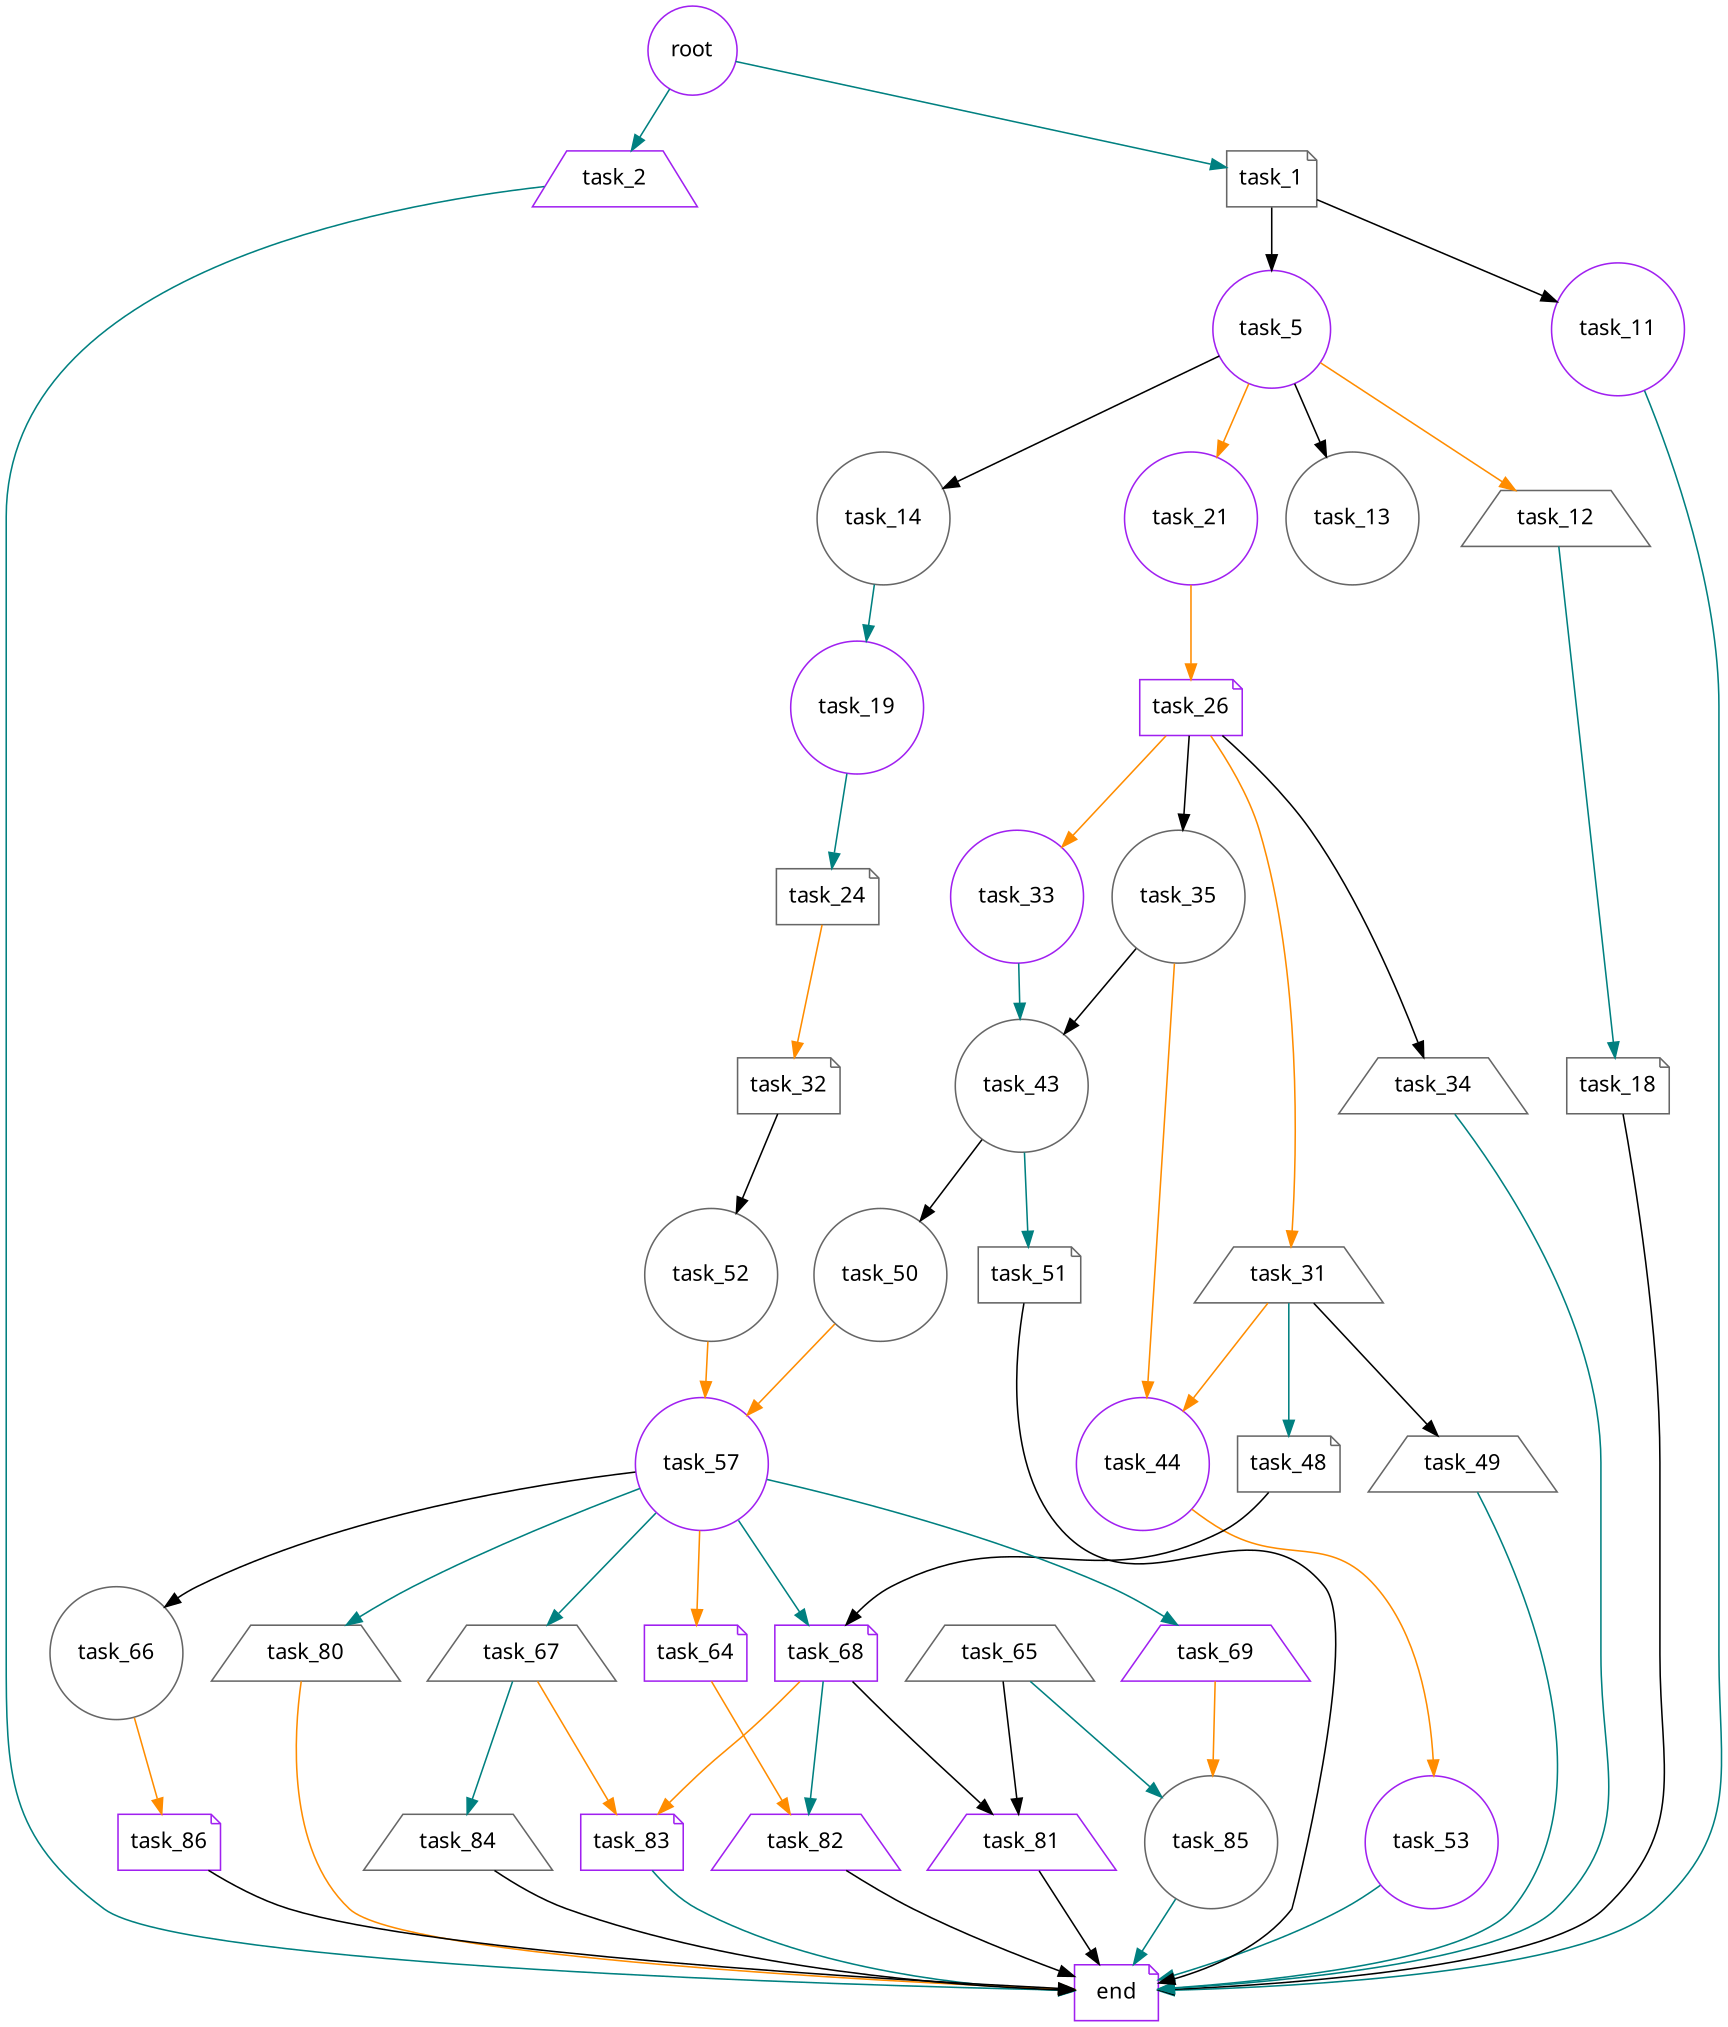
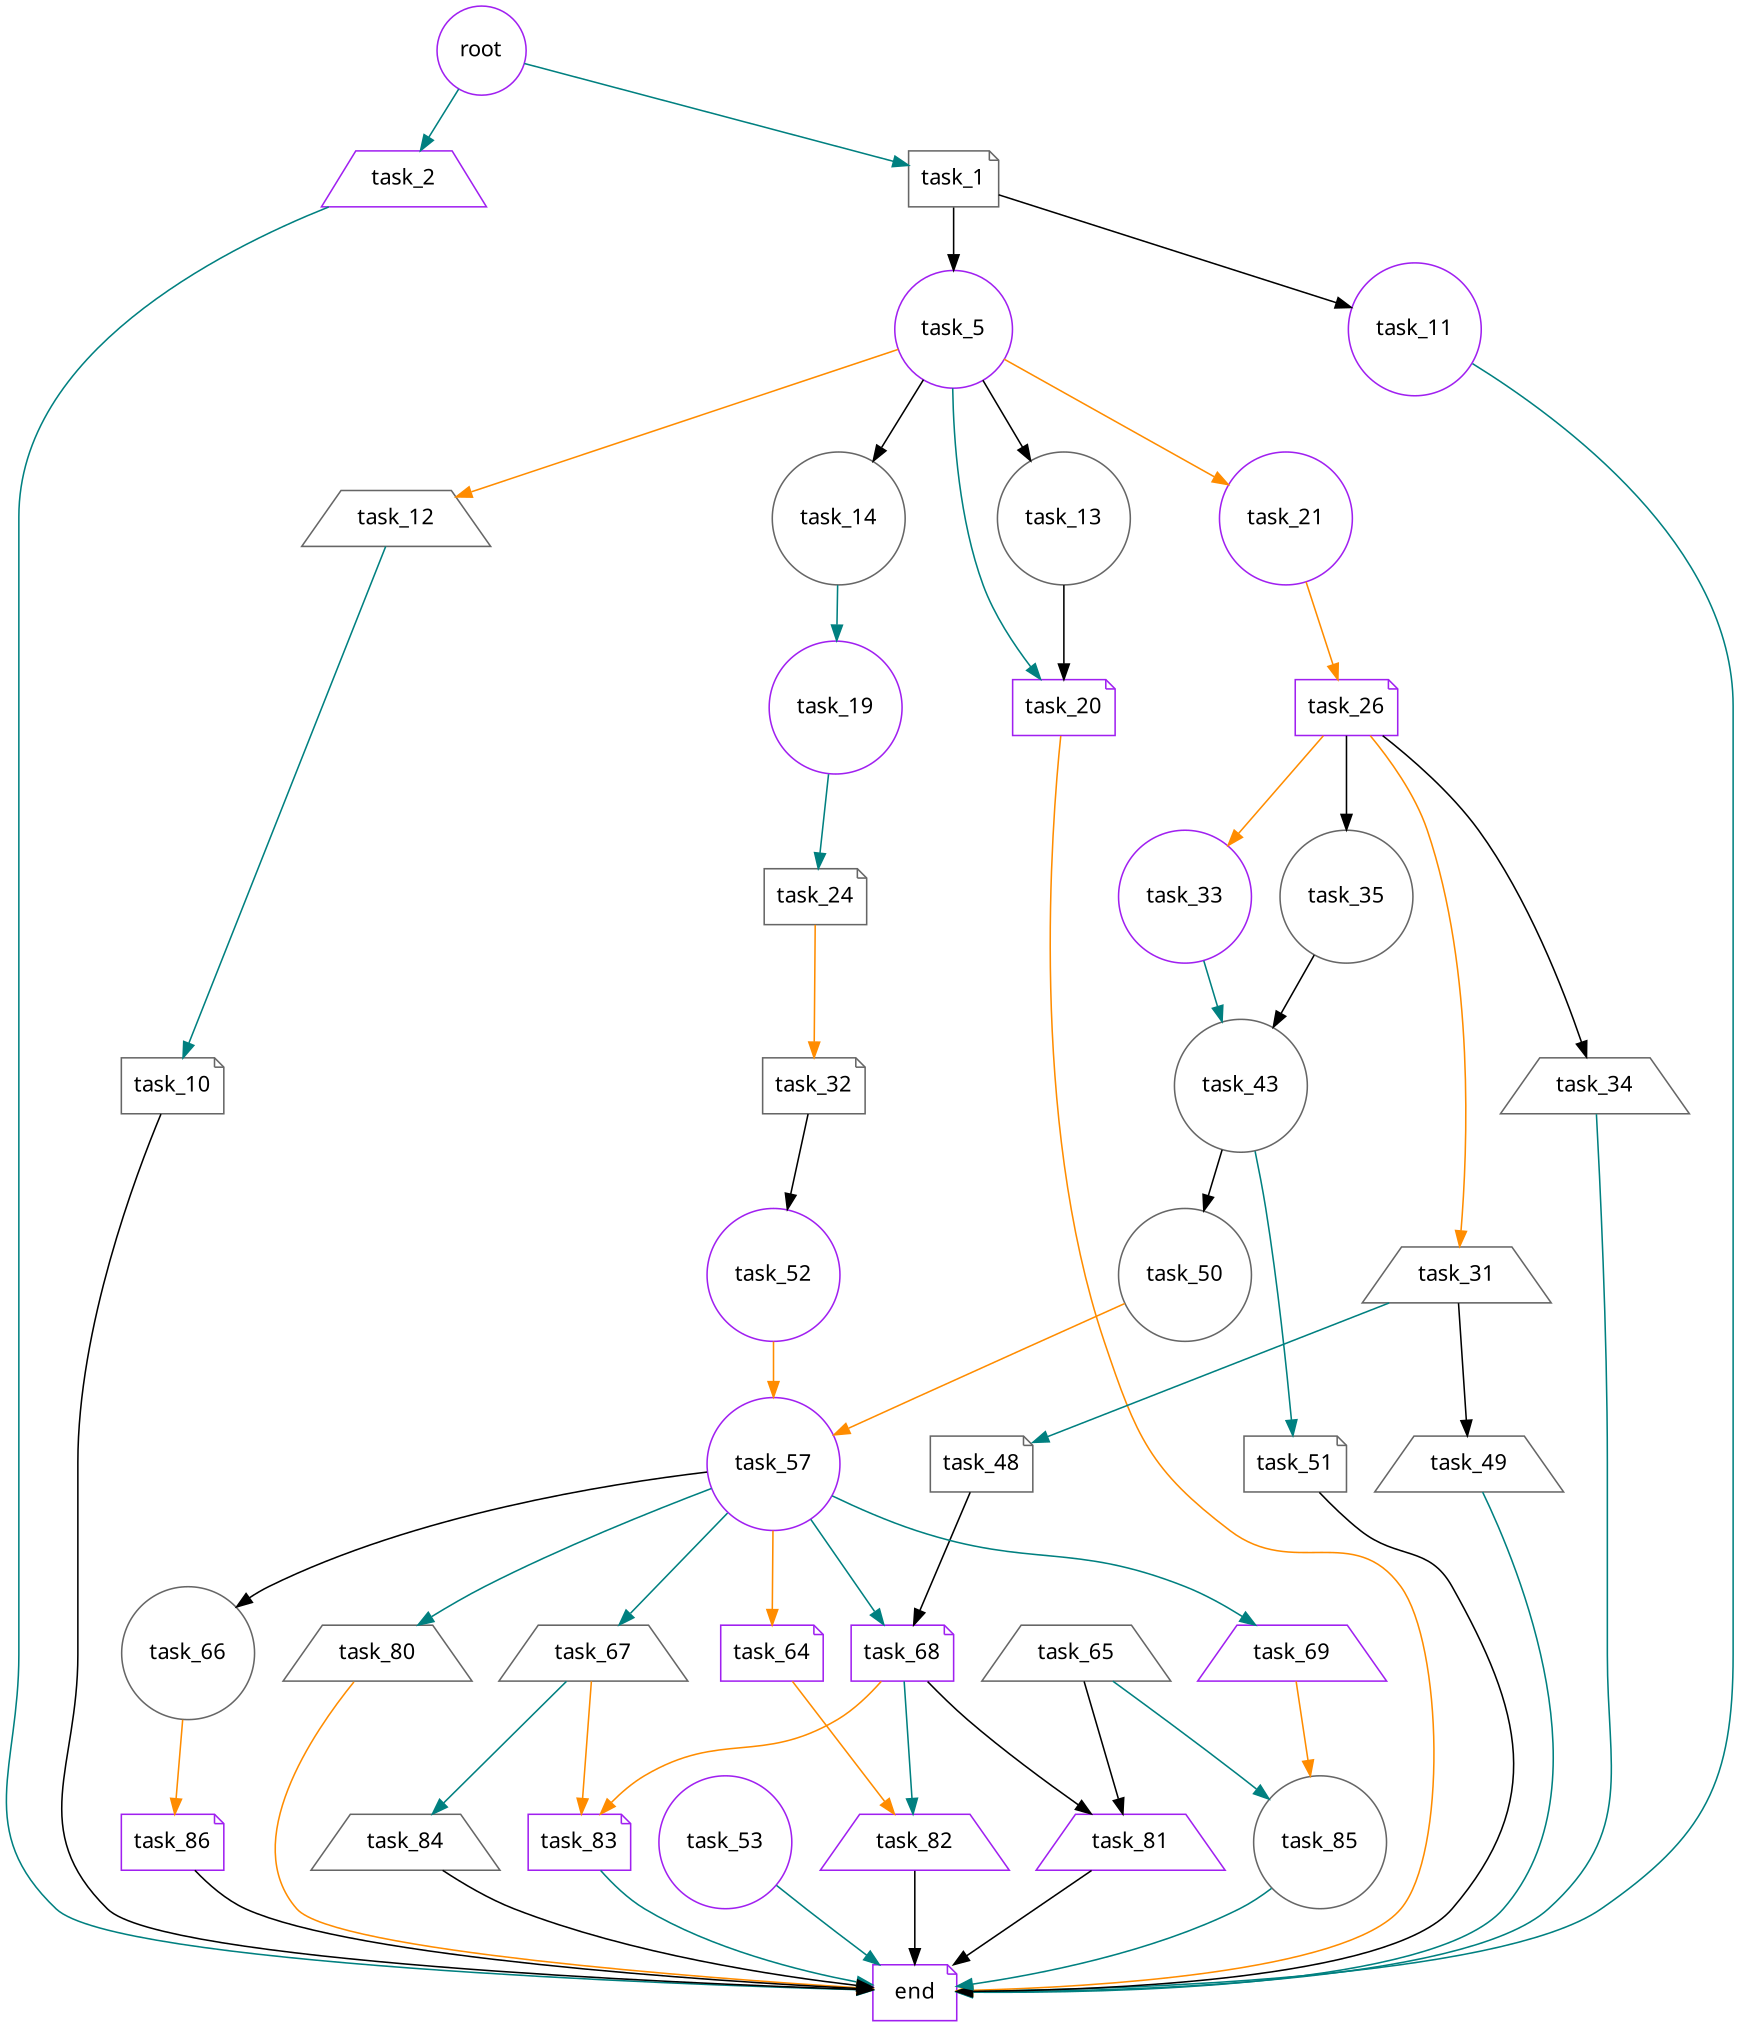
none -> (1064, 708)
(1618, 1086) -> (173, 1086)
(711, 1275) -> (774, 1275)
(1143, 1464) -> none
